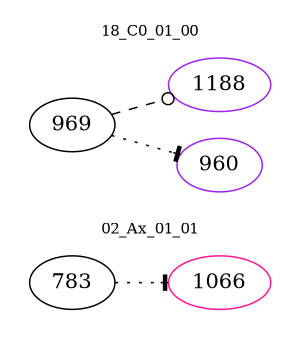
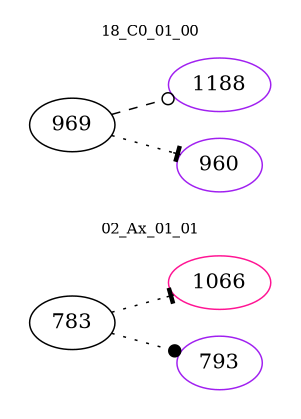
none -> (220, 363)
